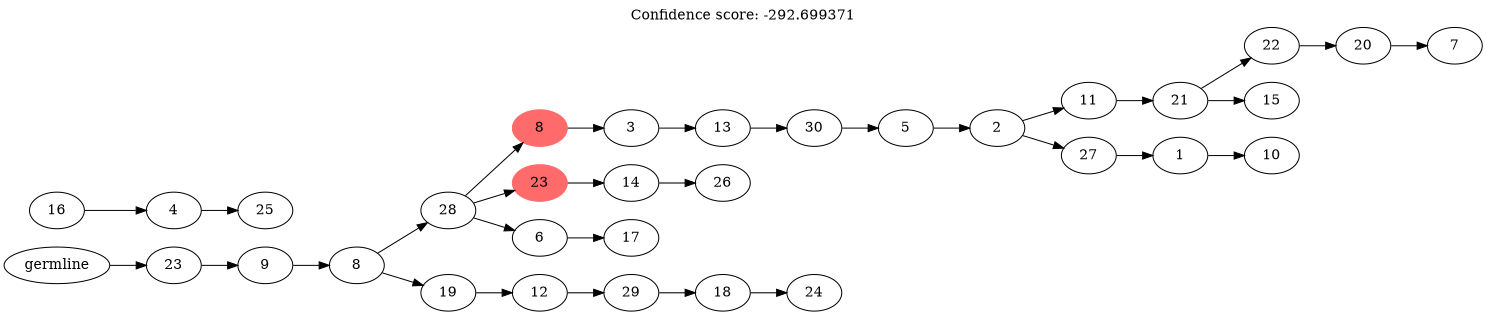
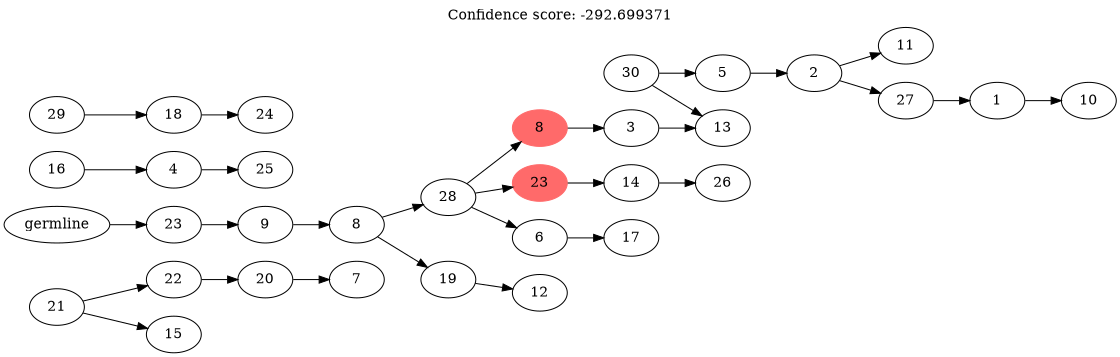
(1130, 101) -> none
(764, 128) -> (673, 98)
(581, 293) -> none
